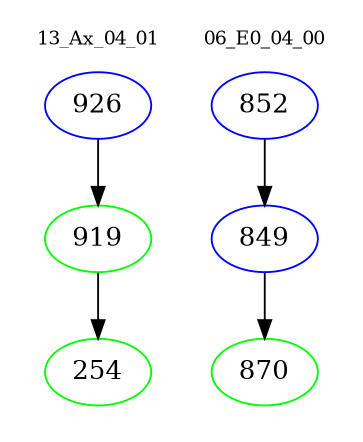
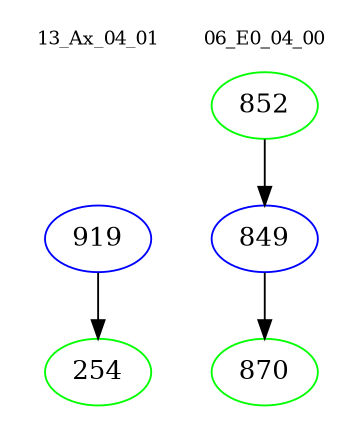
(98, 106) -> none
(265, 106) -> (265, 106)
(98, 239) -> (98, 239)
